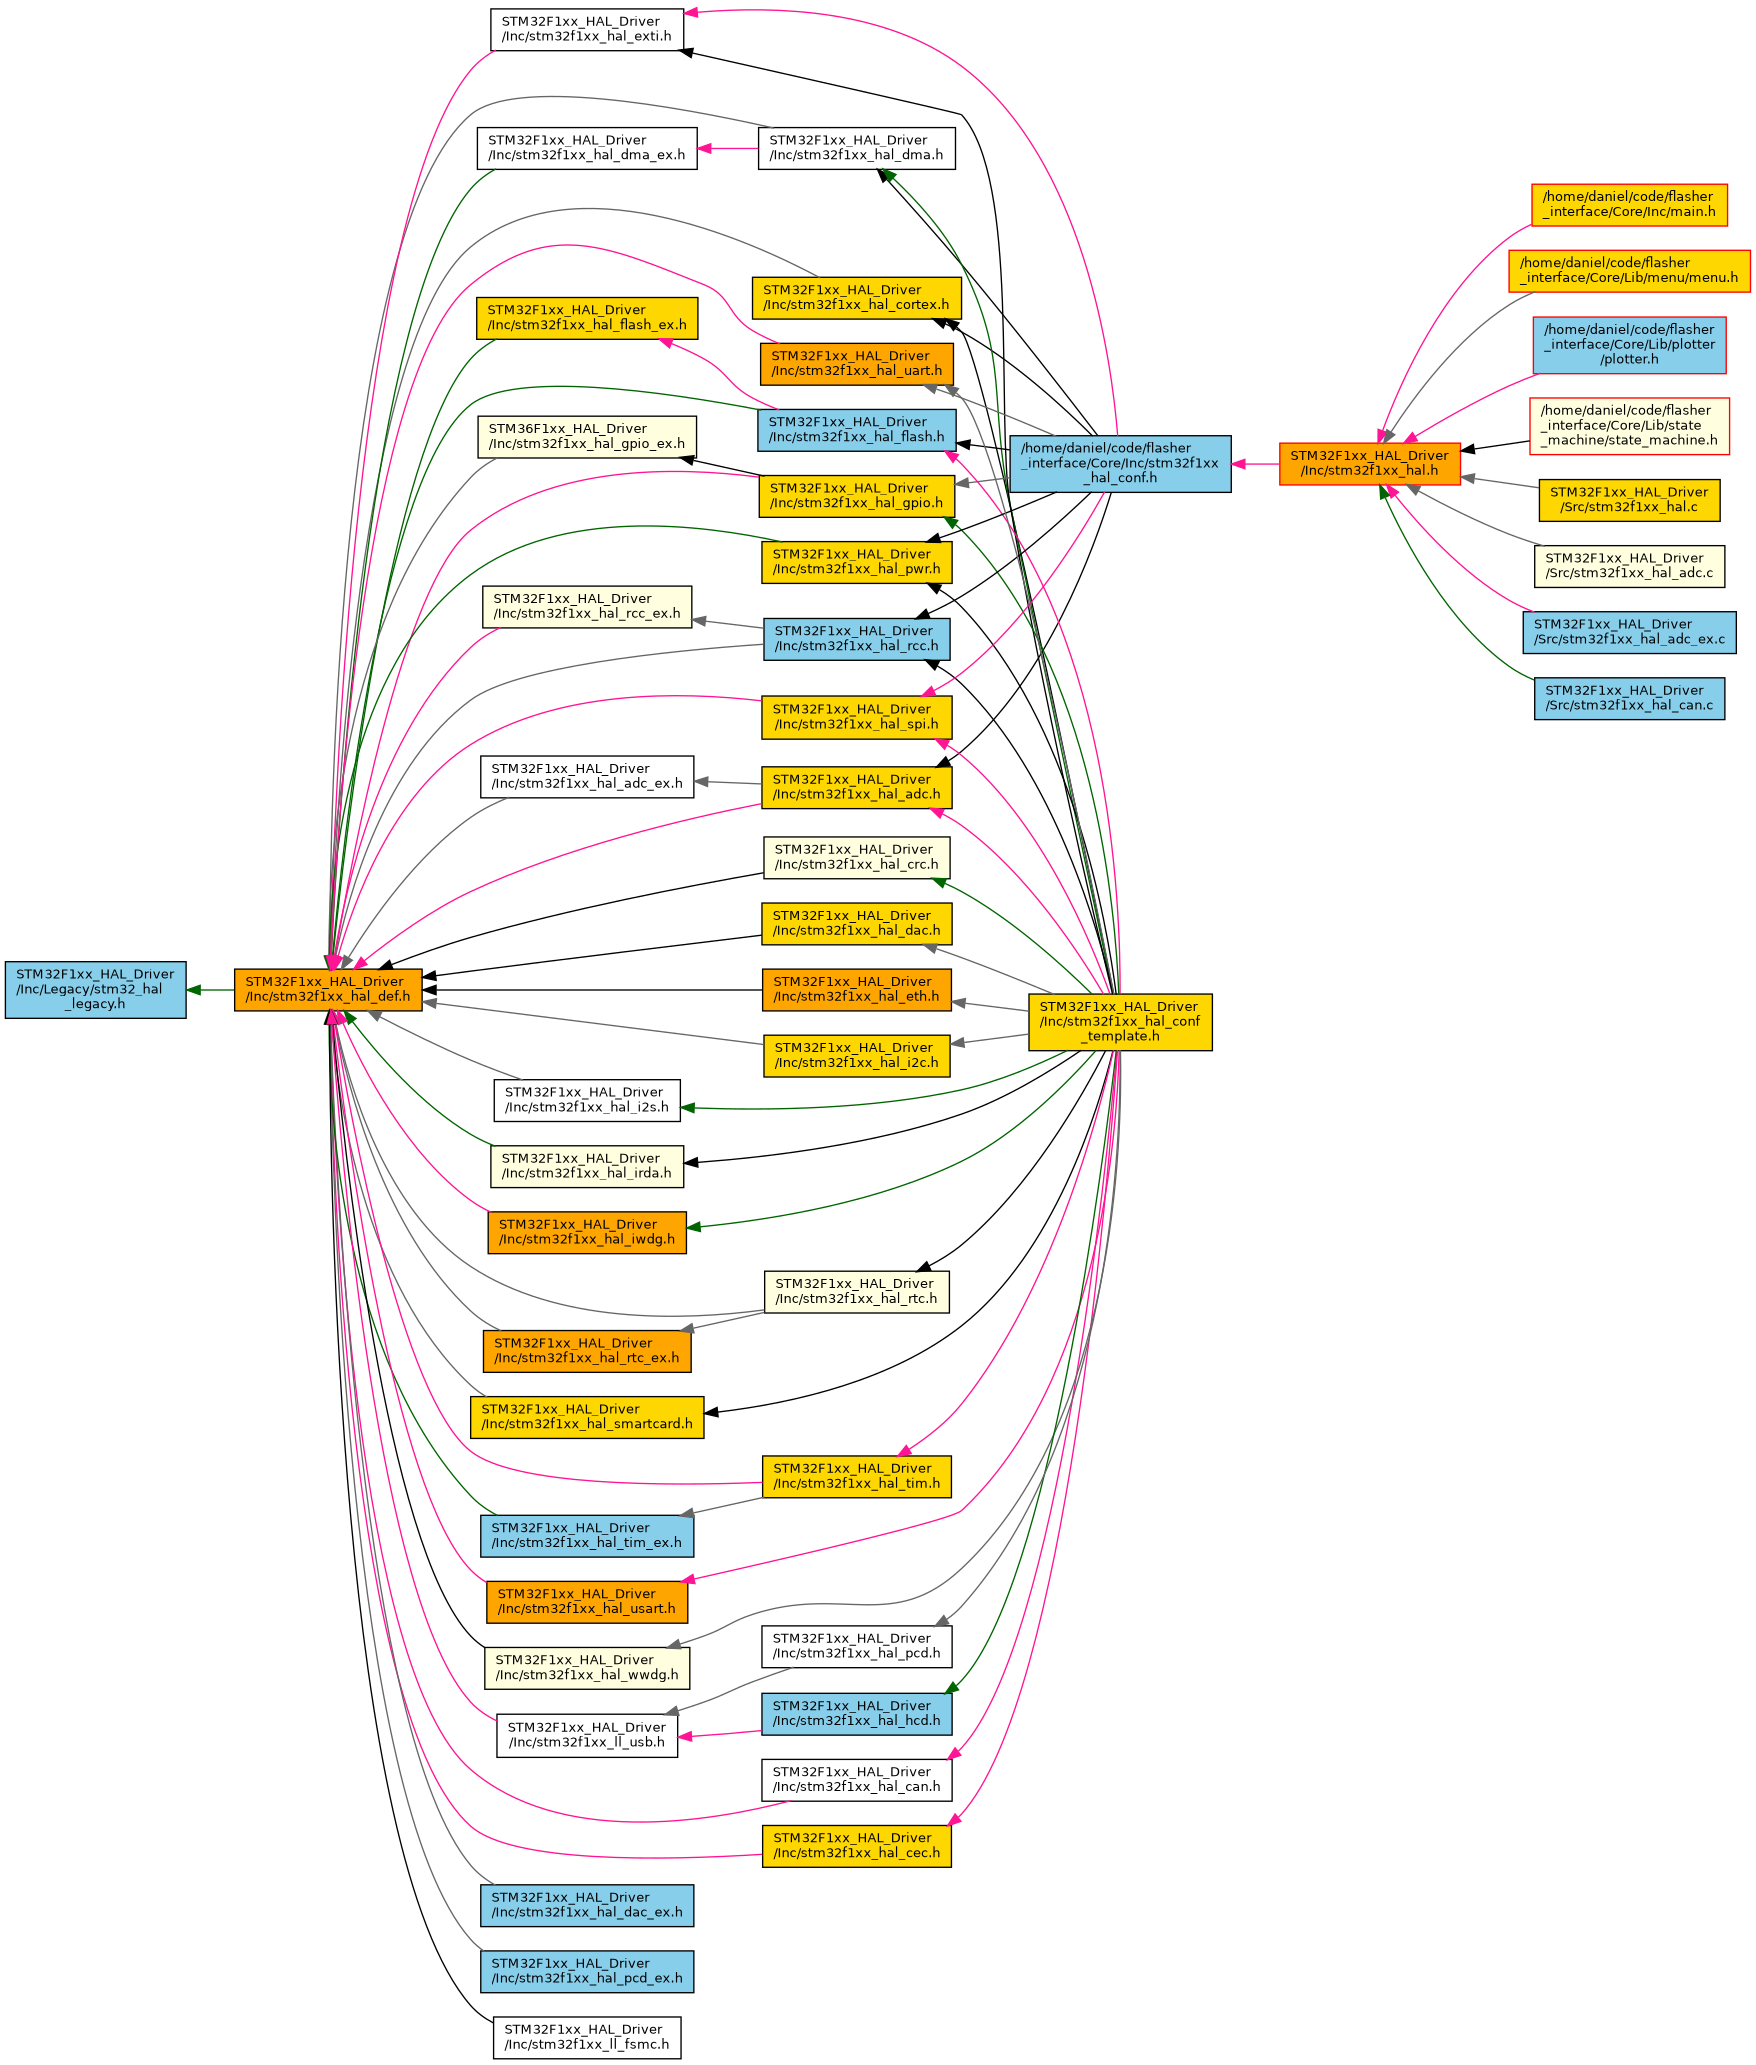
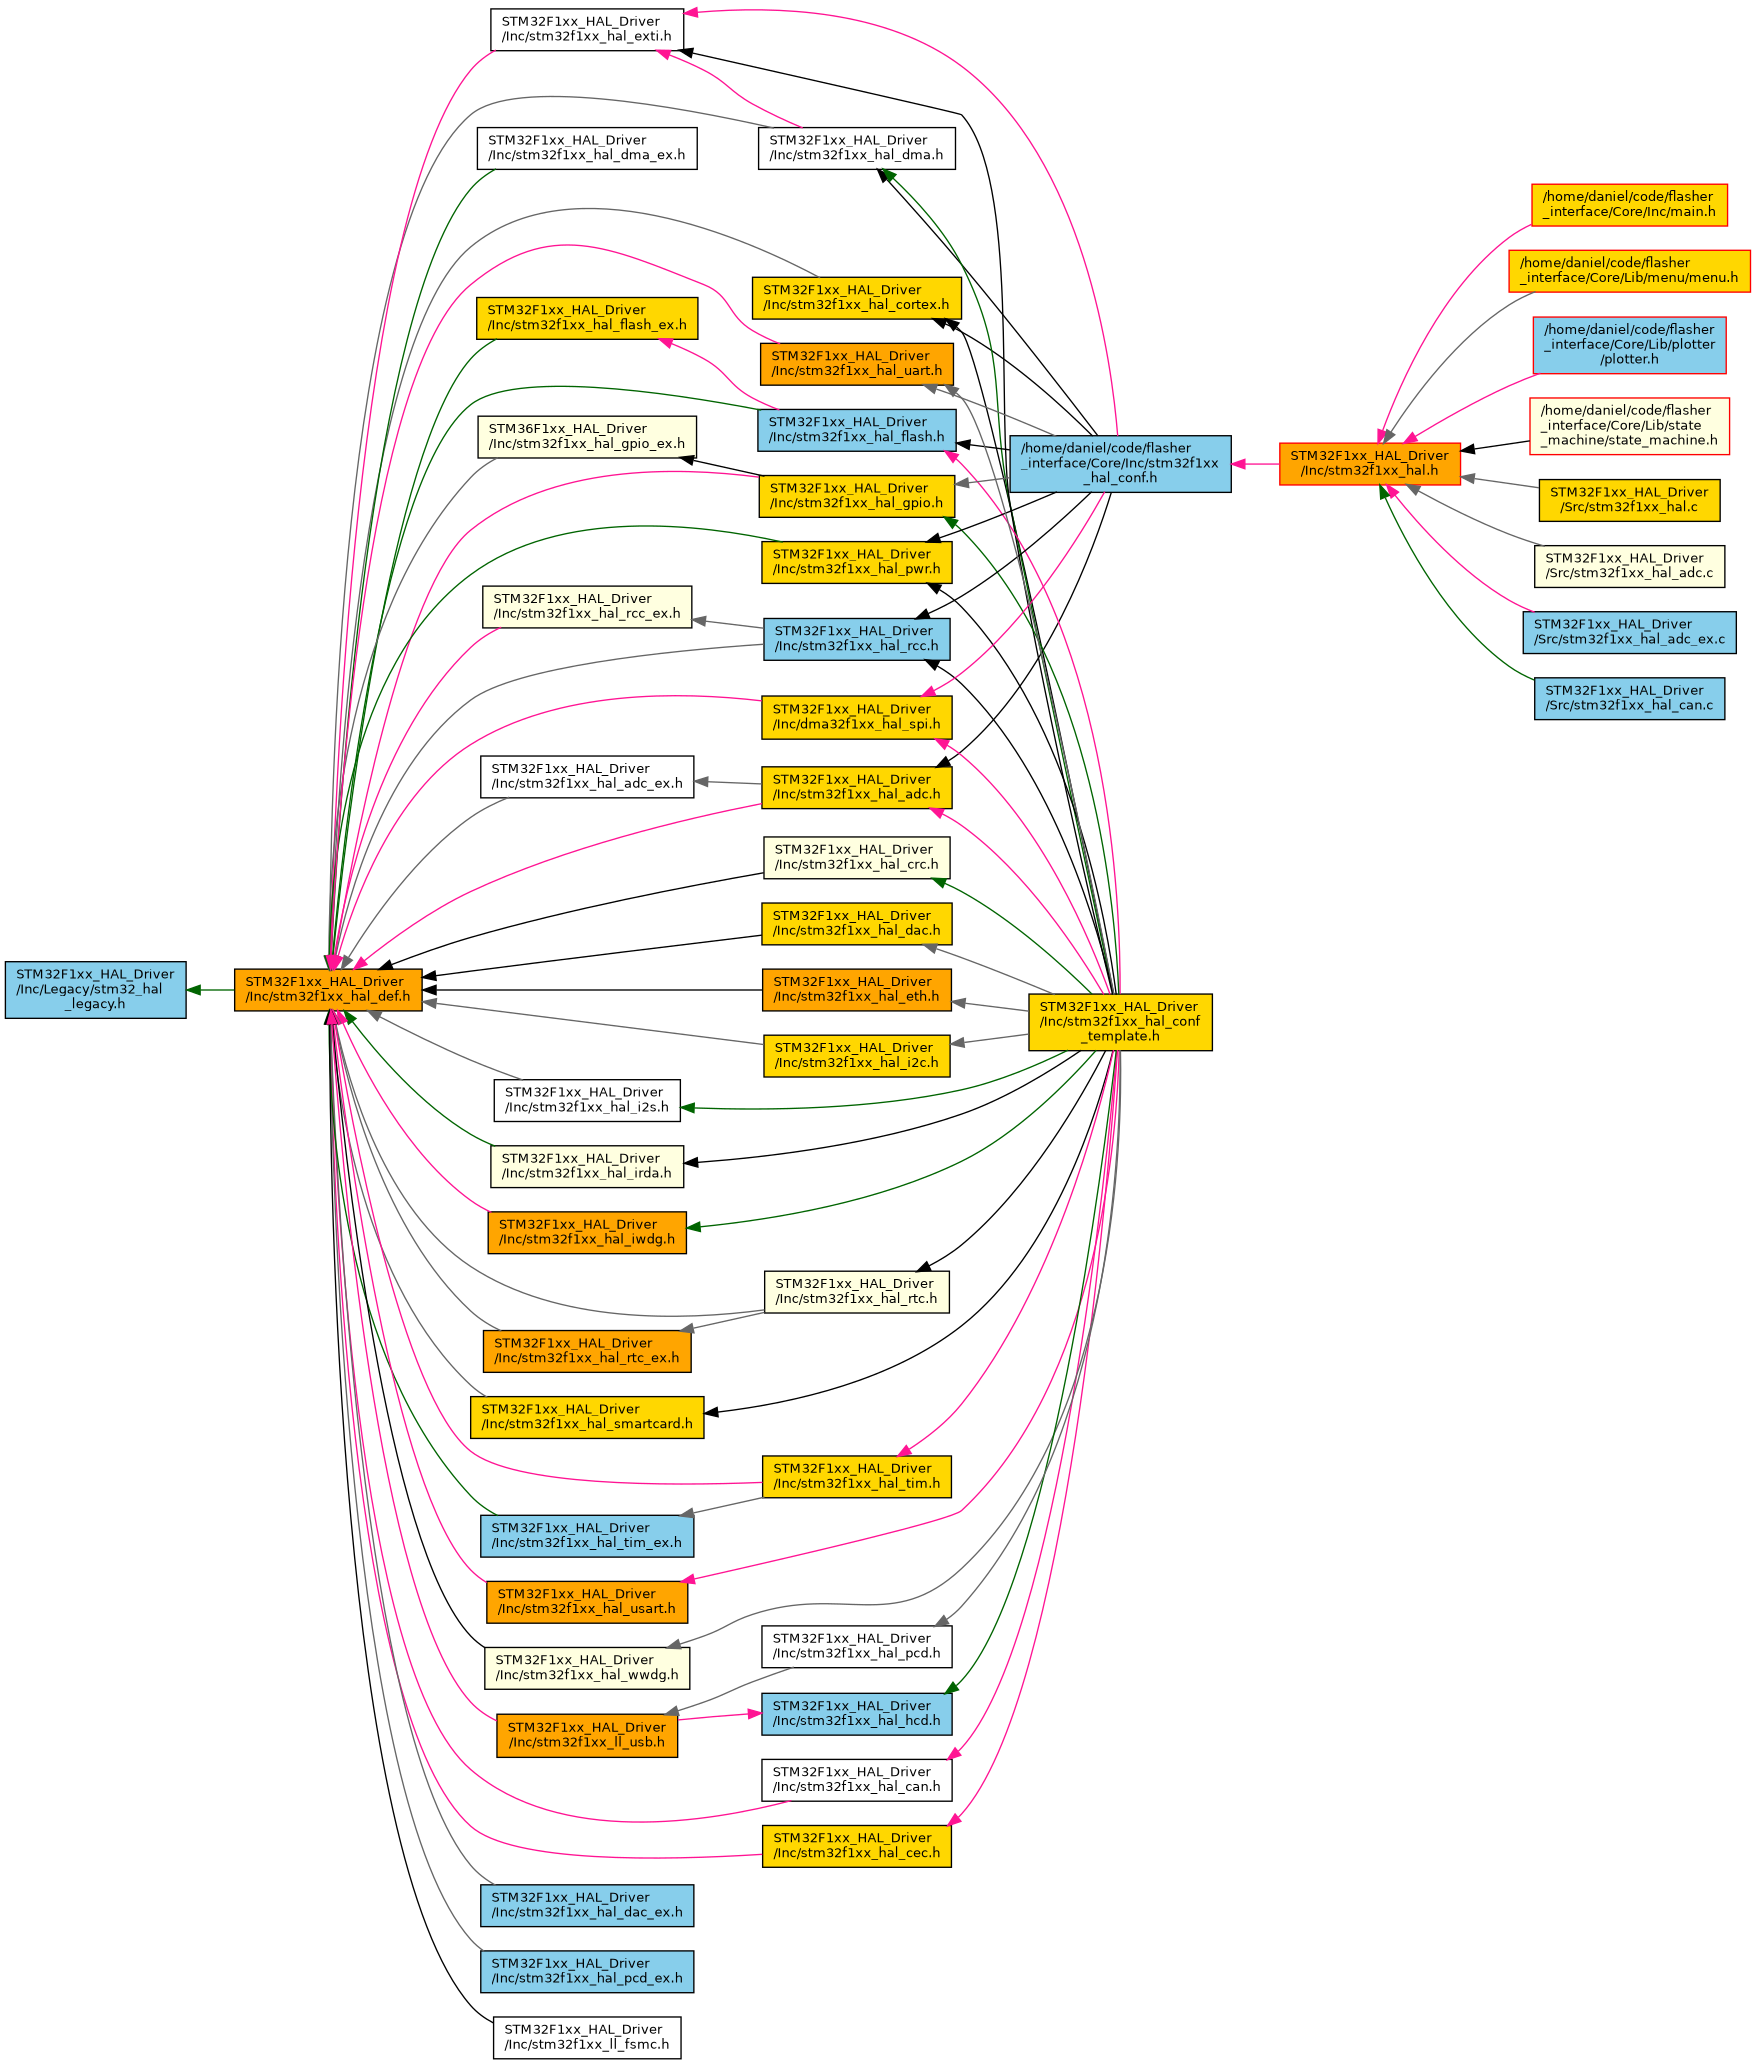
(735, 148) -> (735, 92)
(857, 718) -> (857, 718)
(727, 1734) -> (713, 1717)
(587, 1736) -> (587, 1736)
